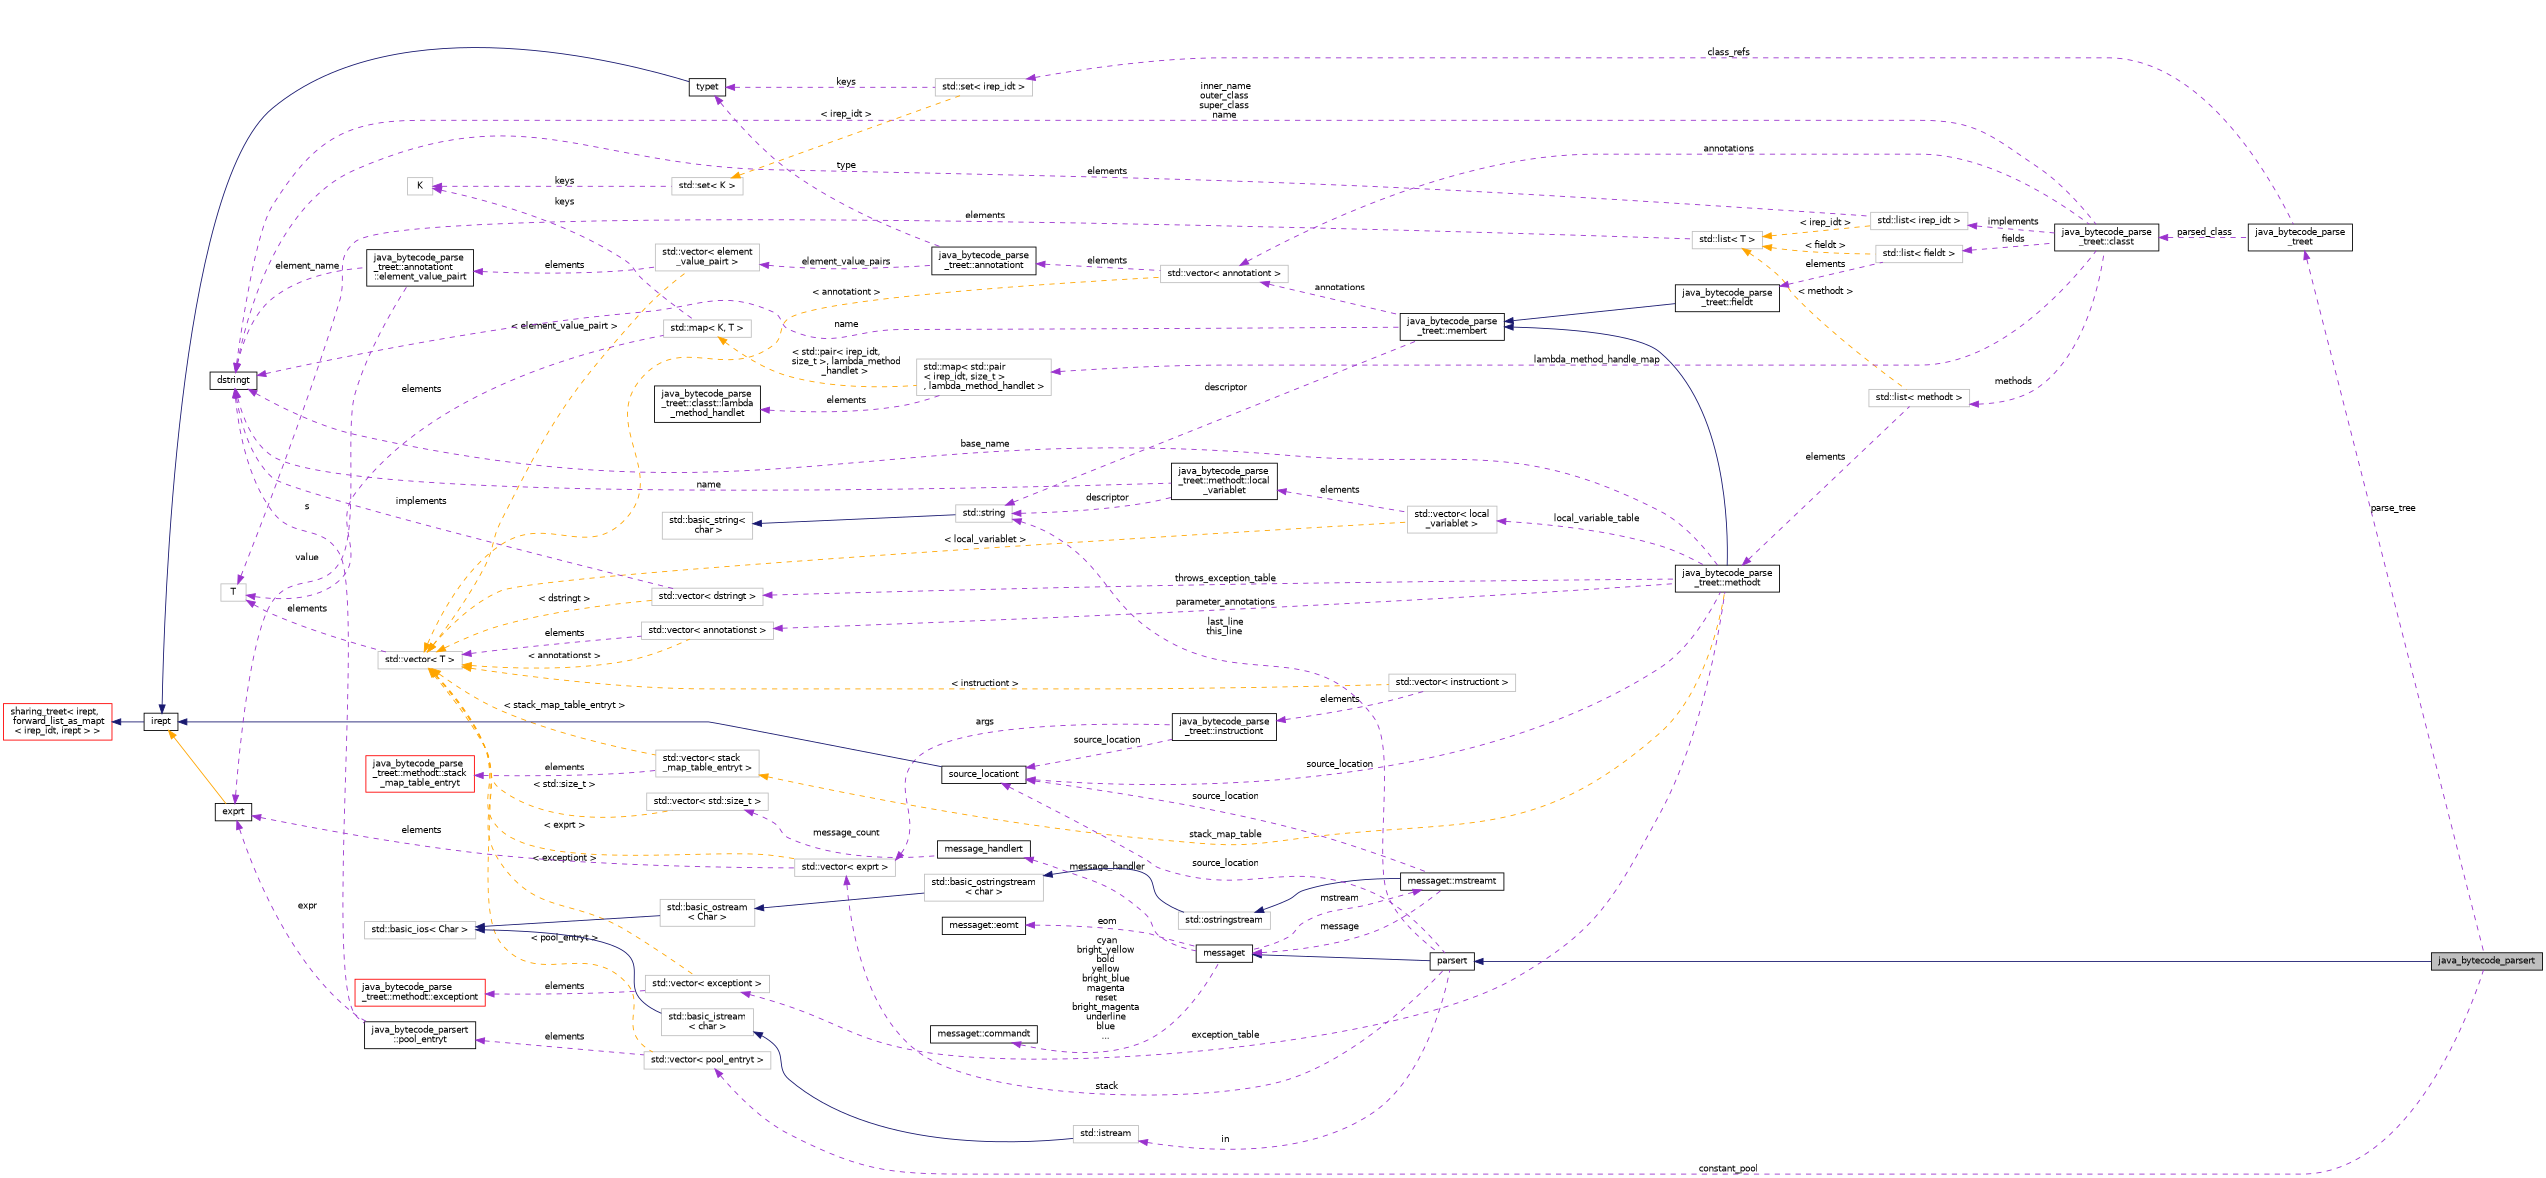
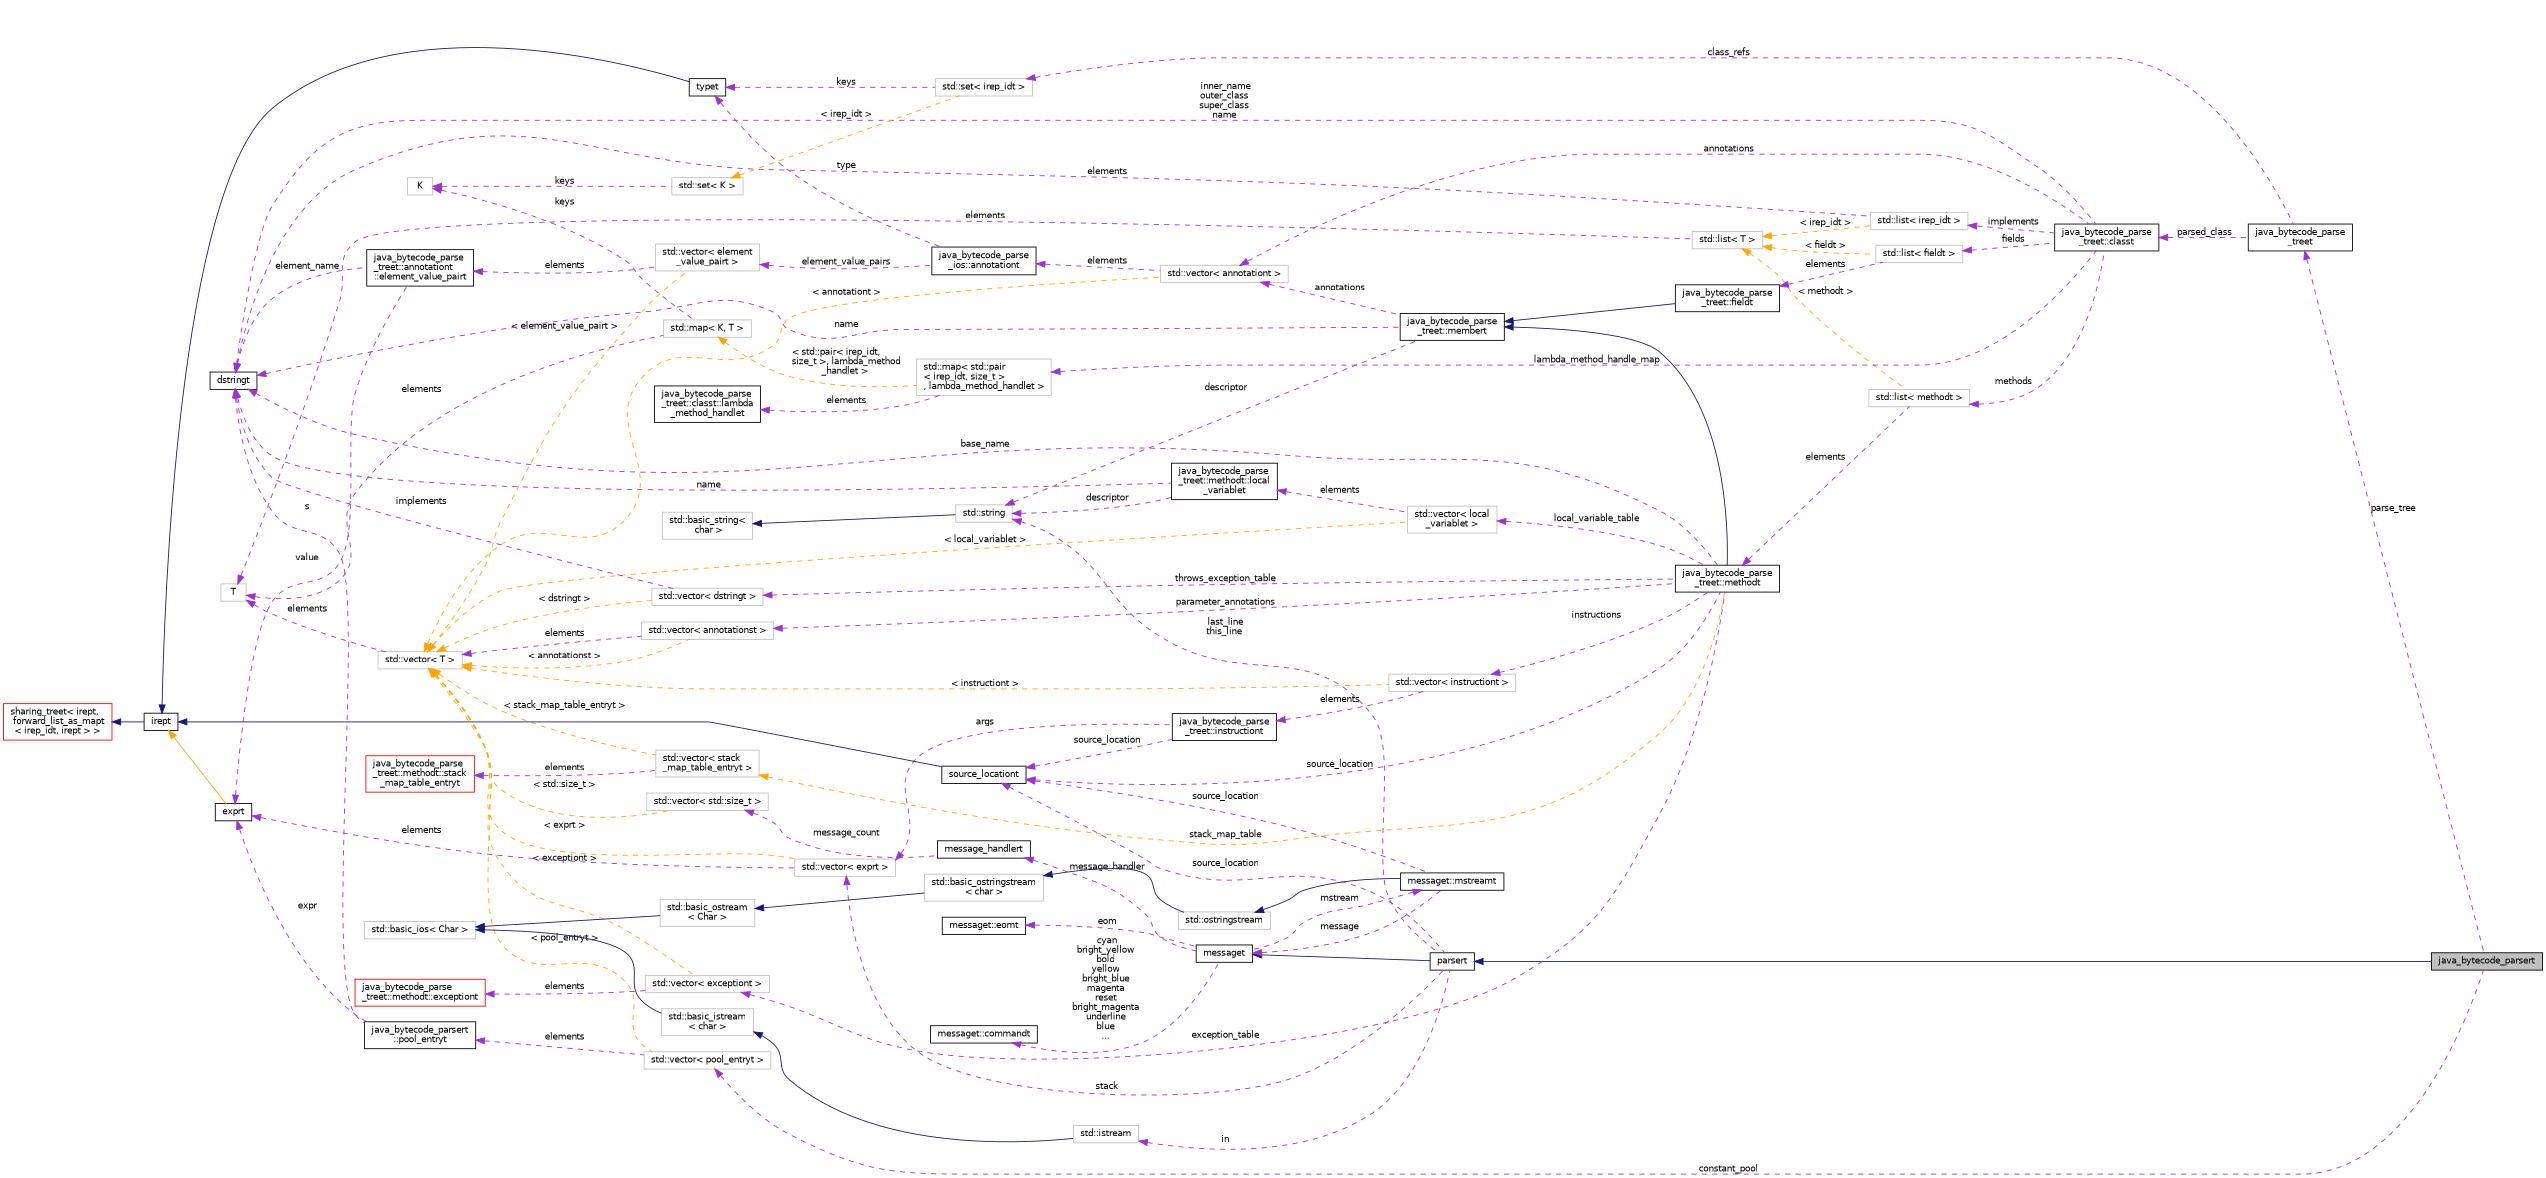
(984, 261) -> (984, 261)
none -> (1608, 641)
